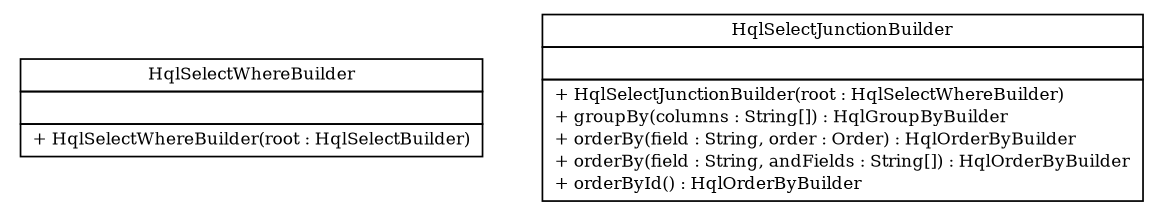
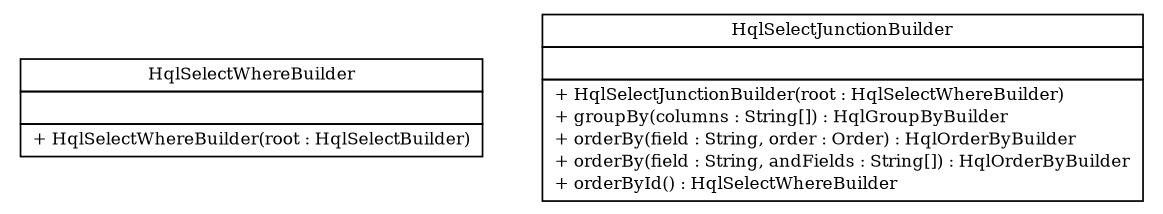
(708, 184) -> (726, 184)
